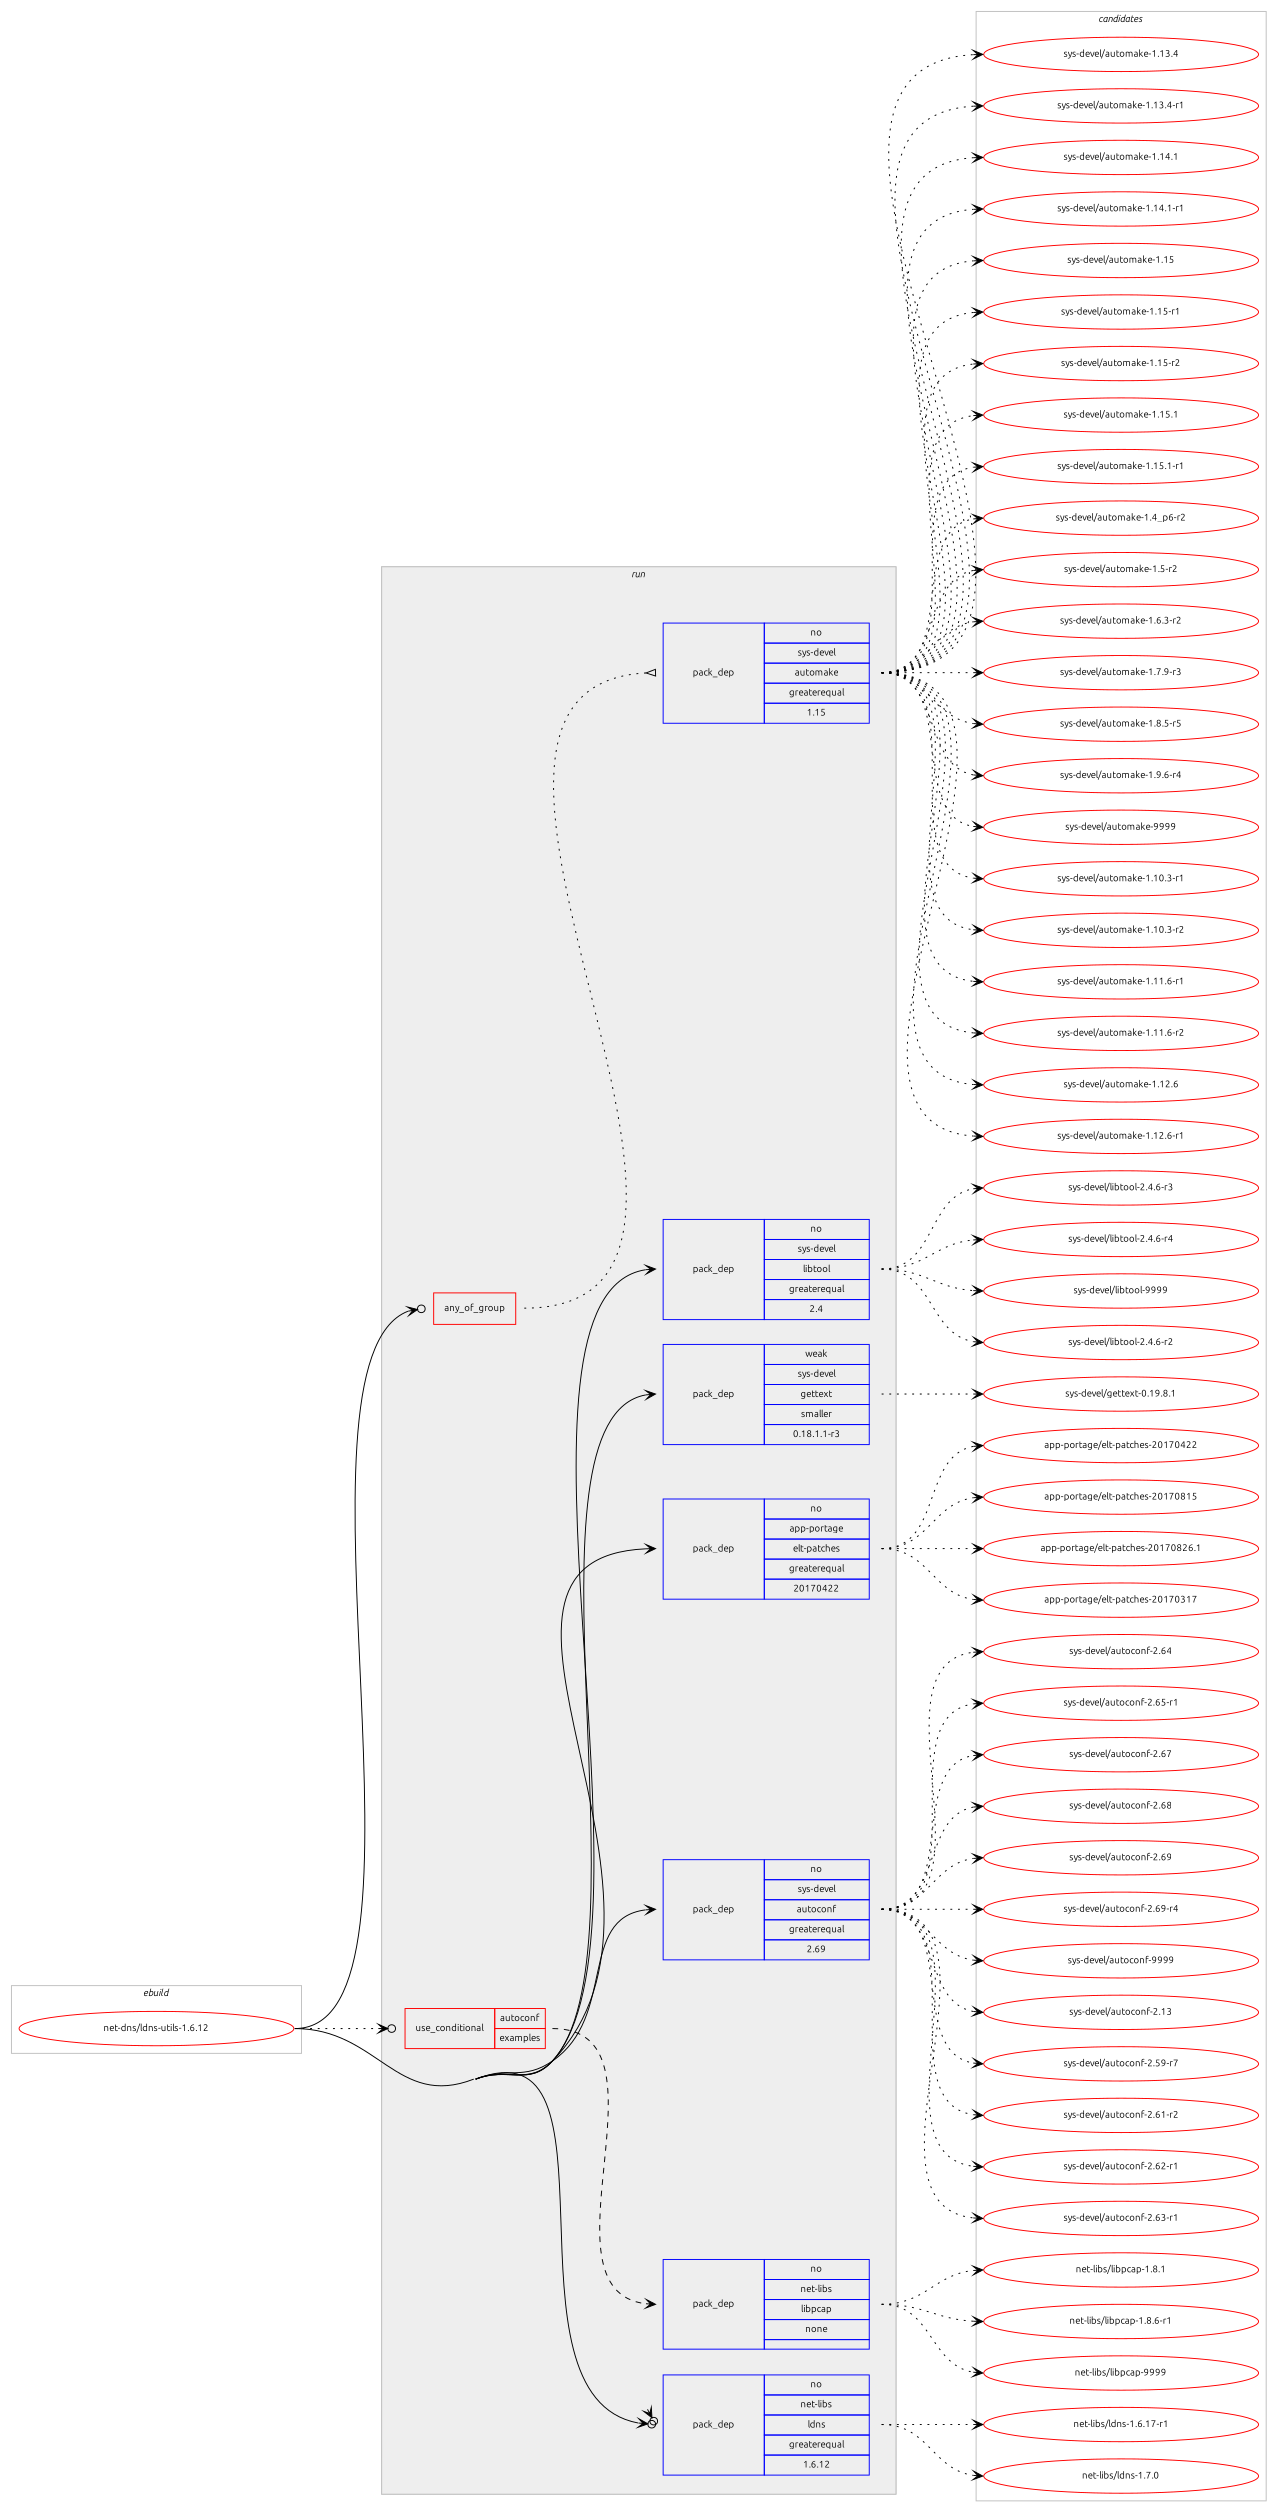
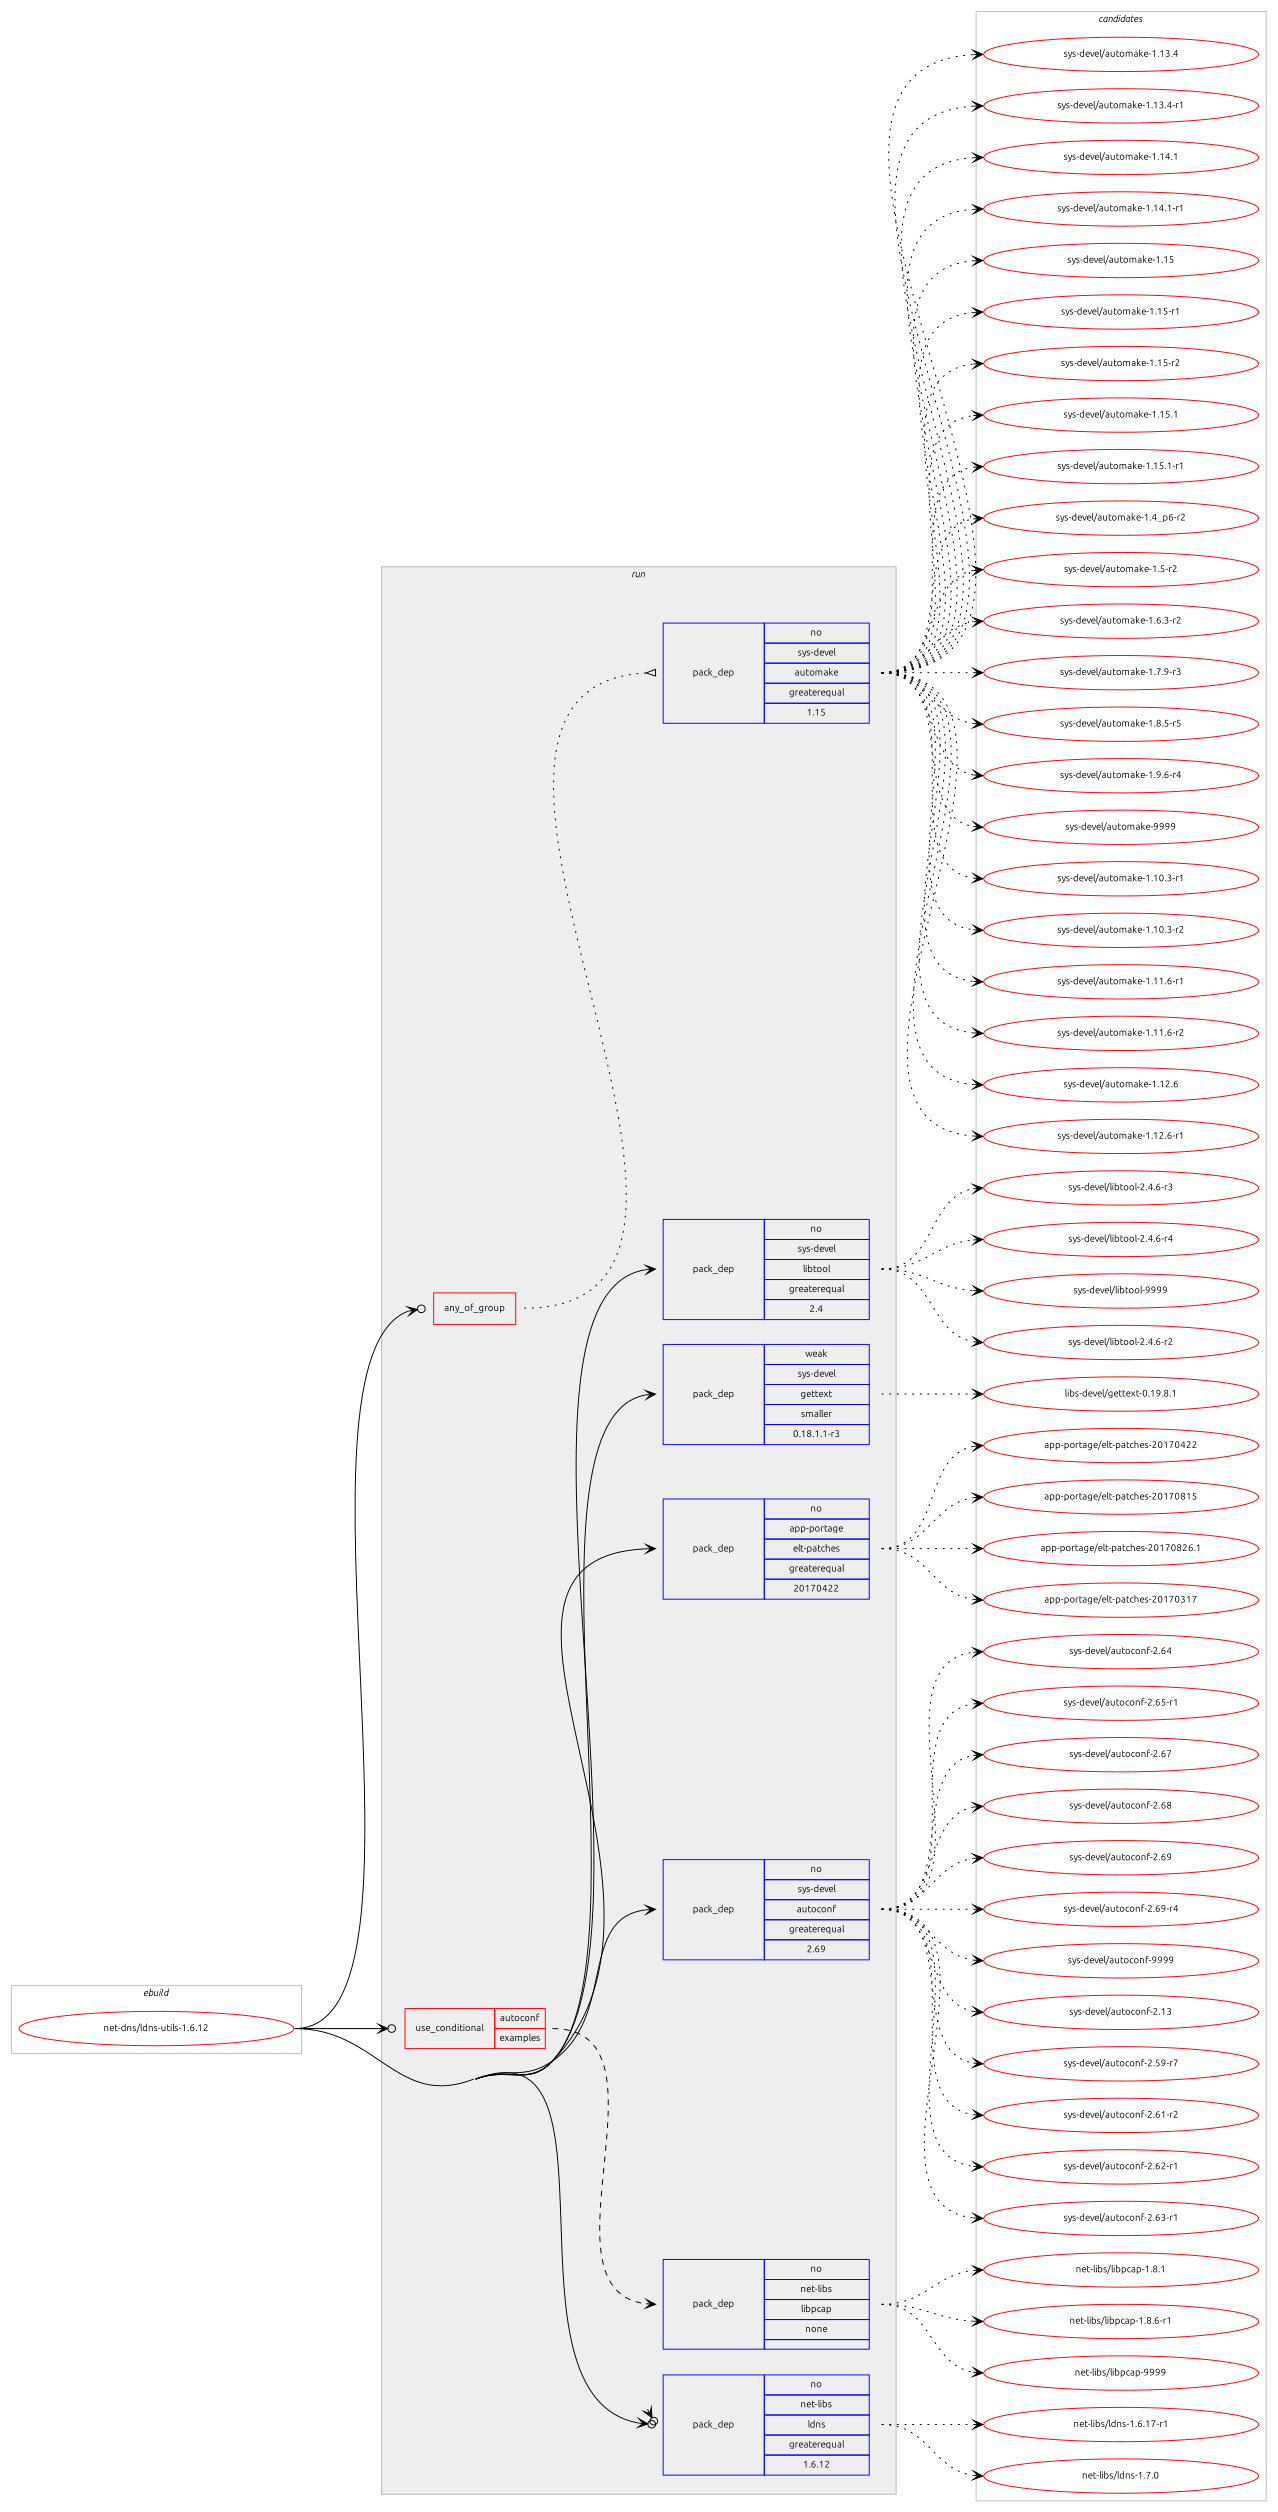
(1121, 1394) -> (1121, 1394)
(336, 2029) -> (336, 2029)
